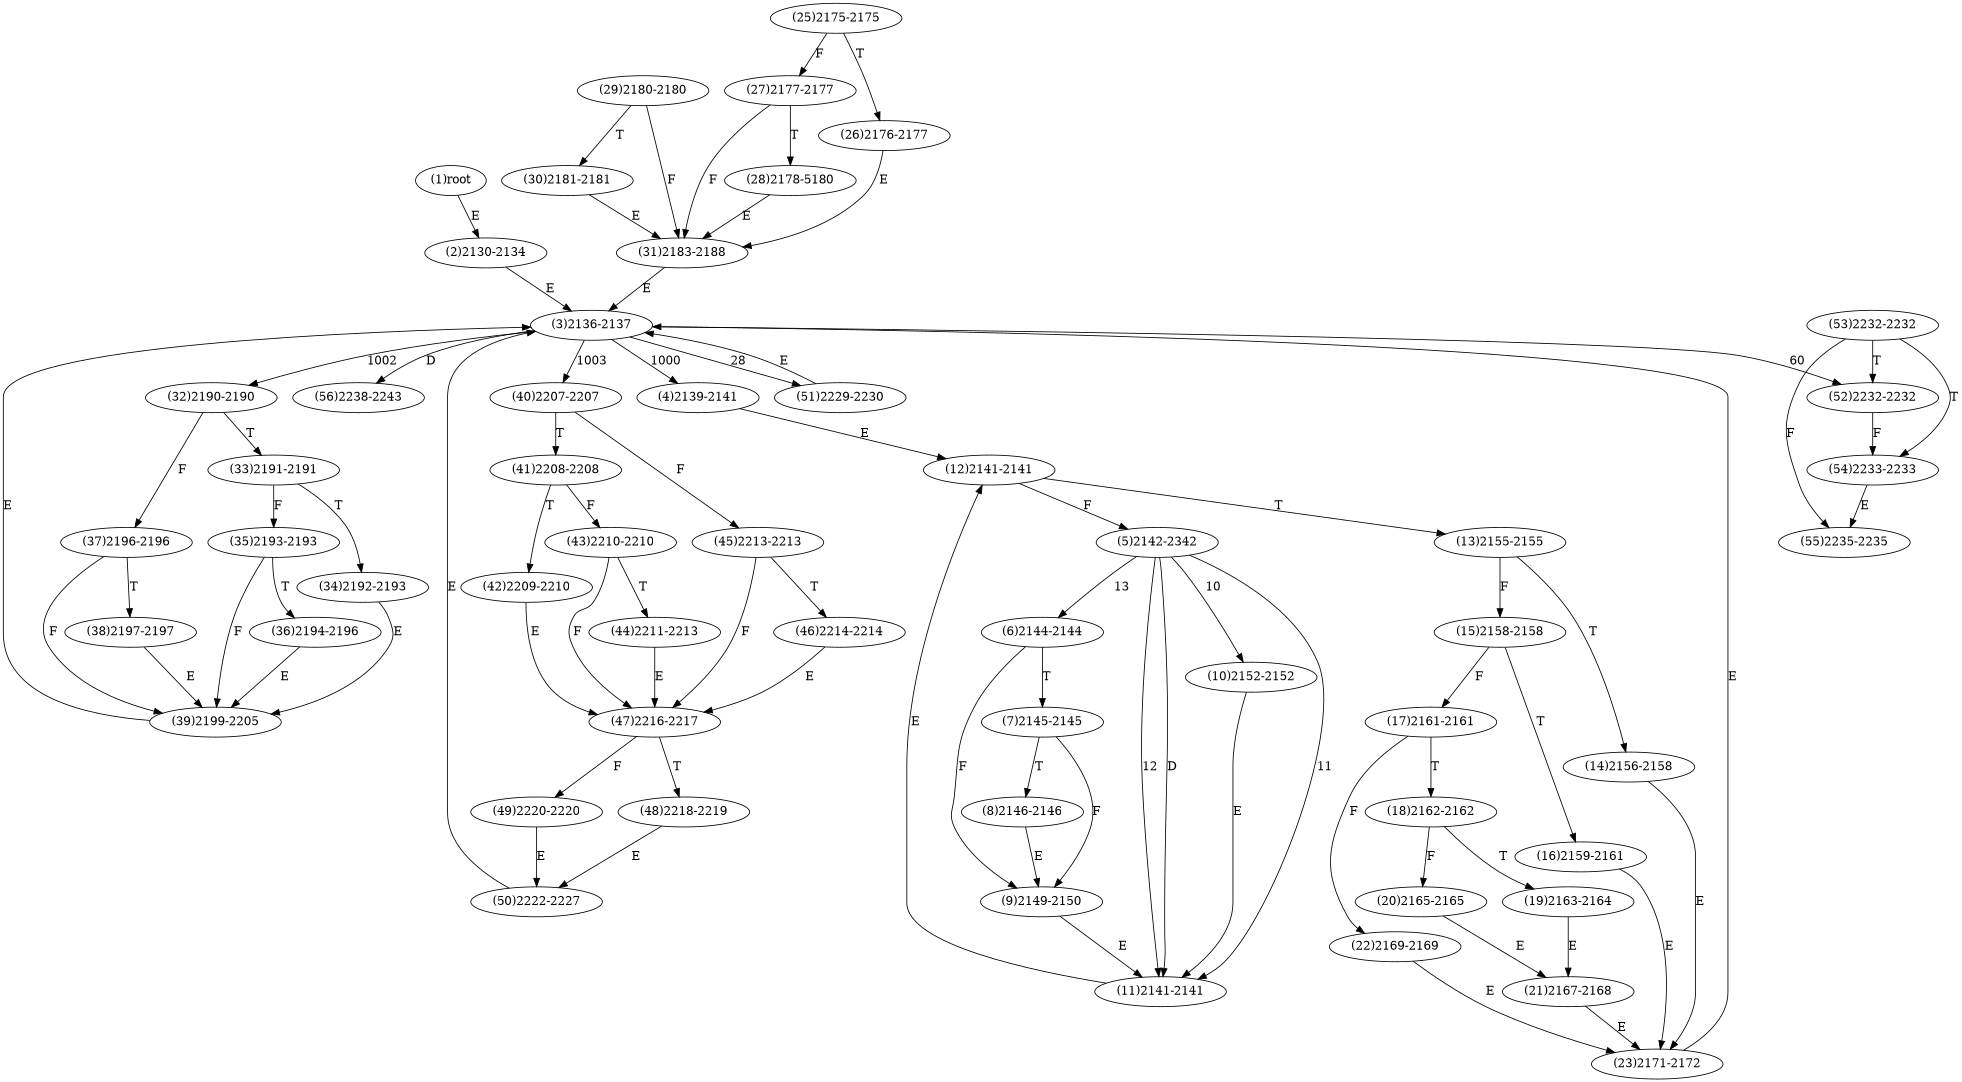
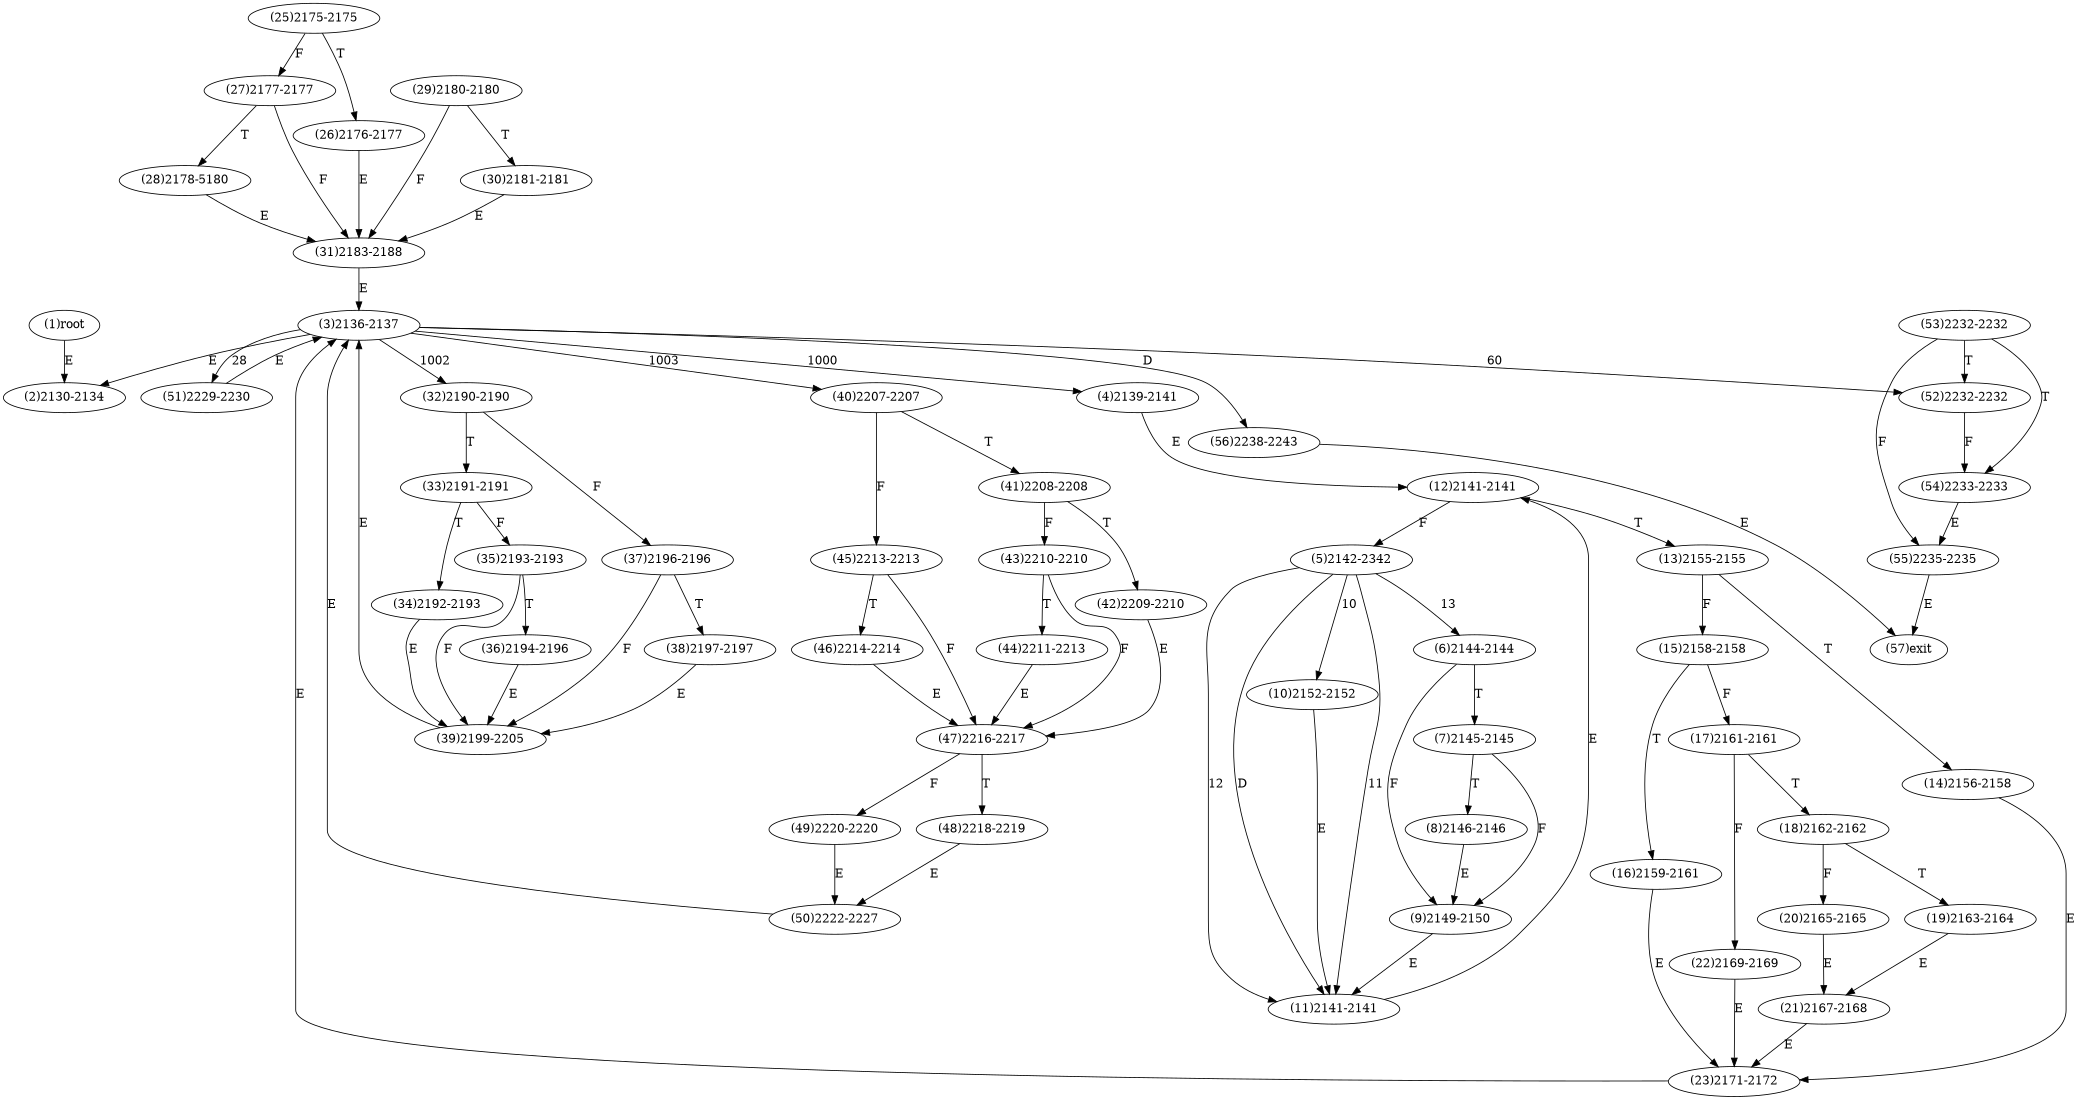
(535, 287) -> (208, 355)
none -> (1909, 650)
